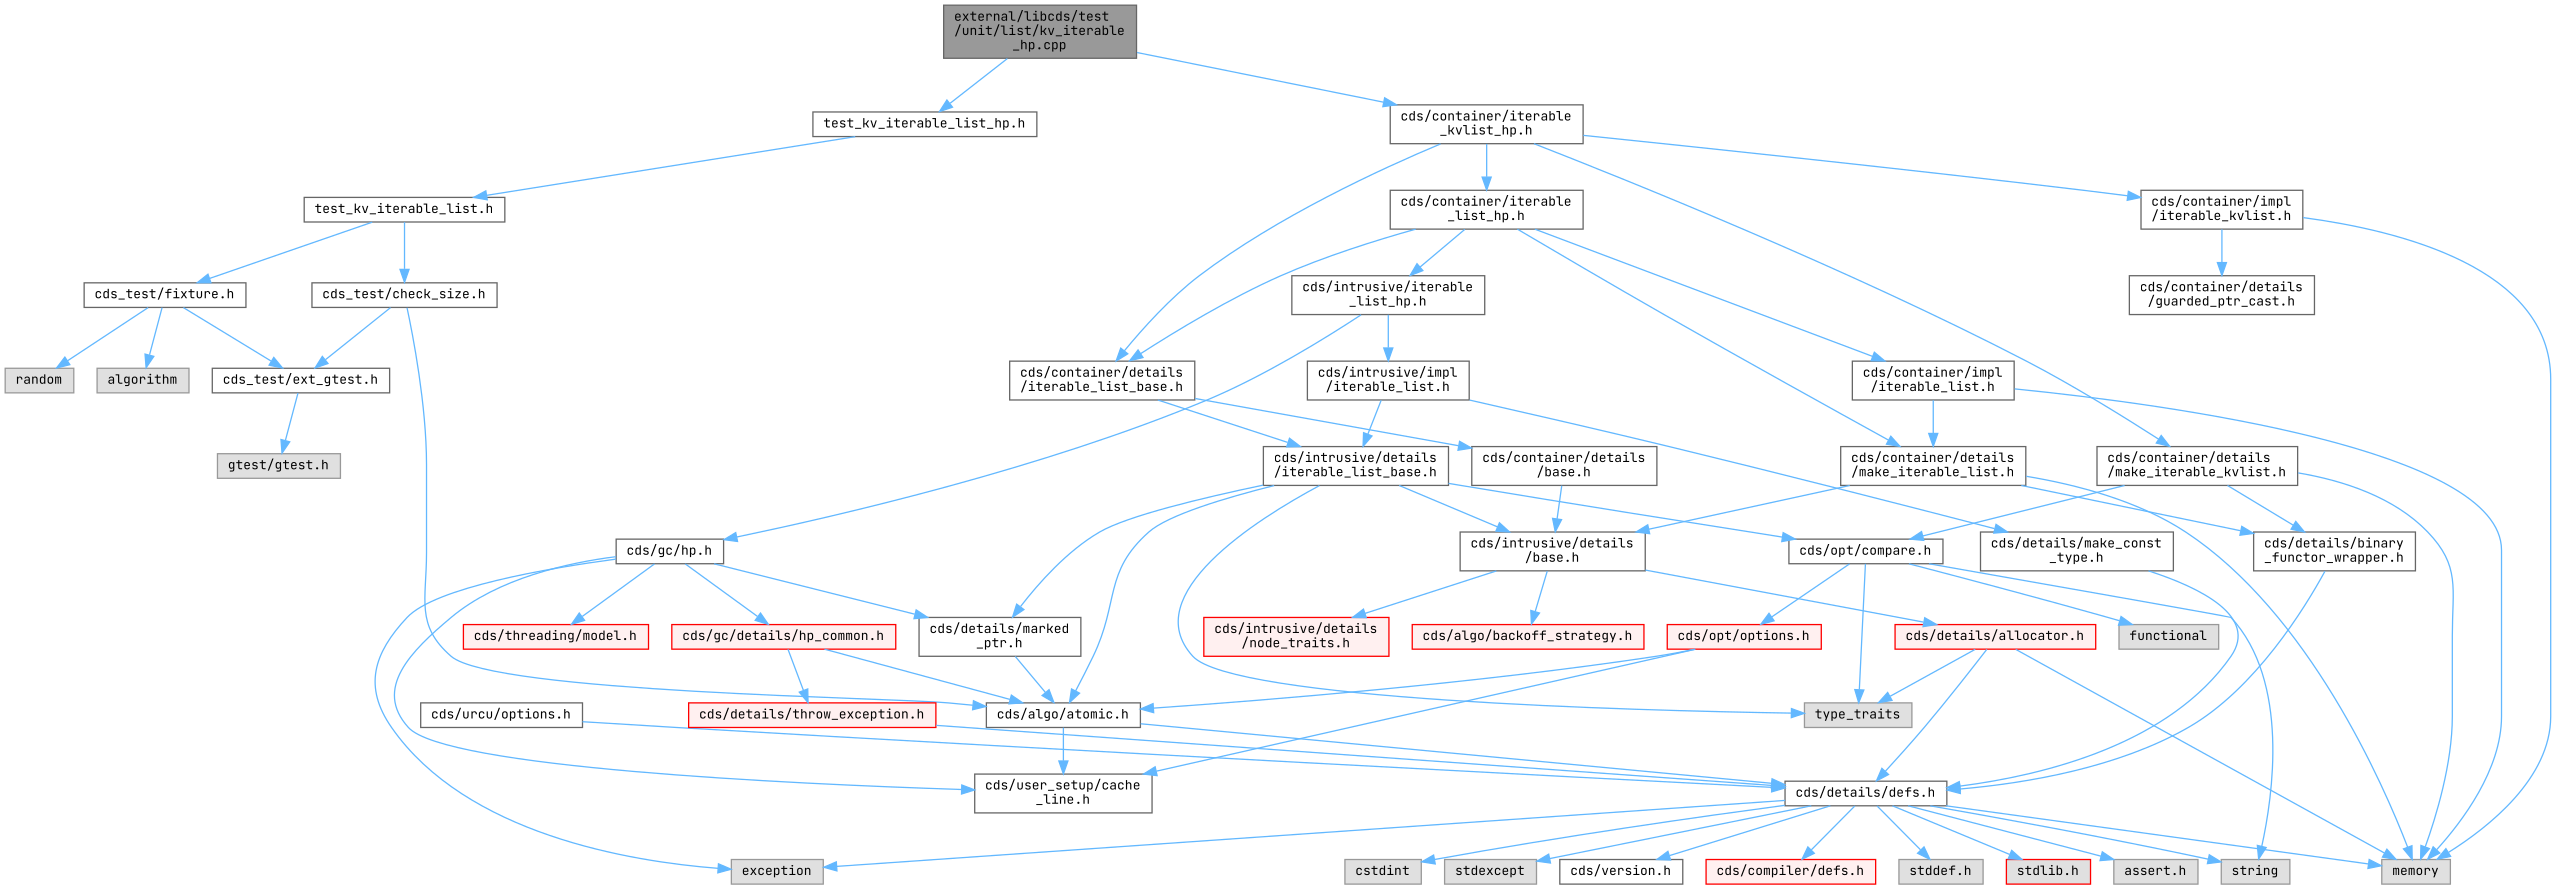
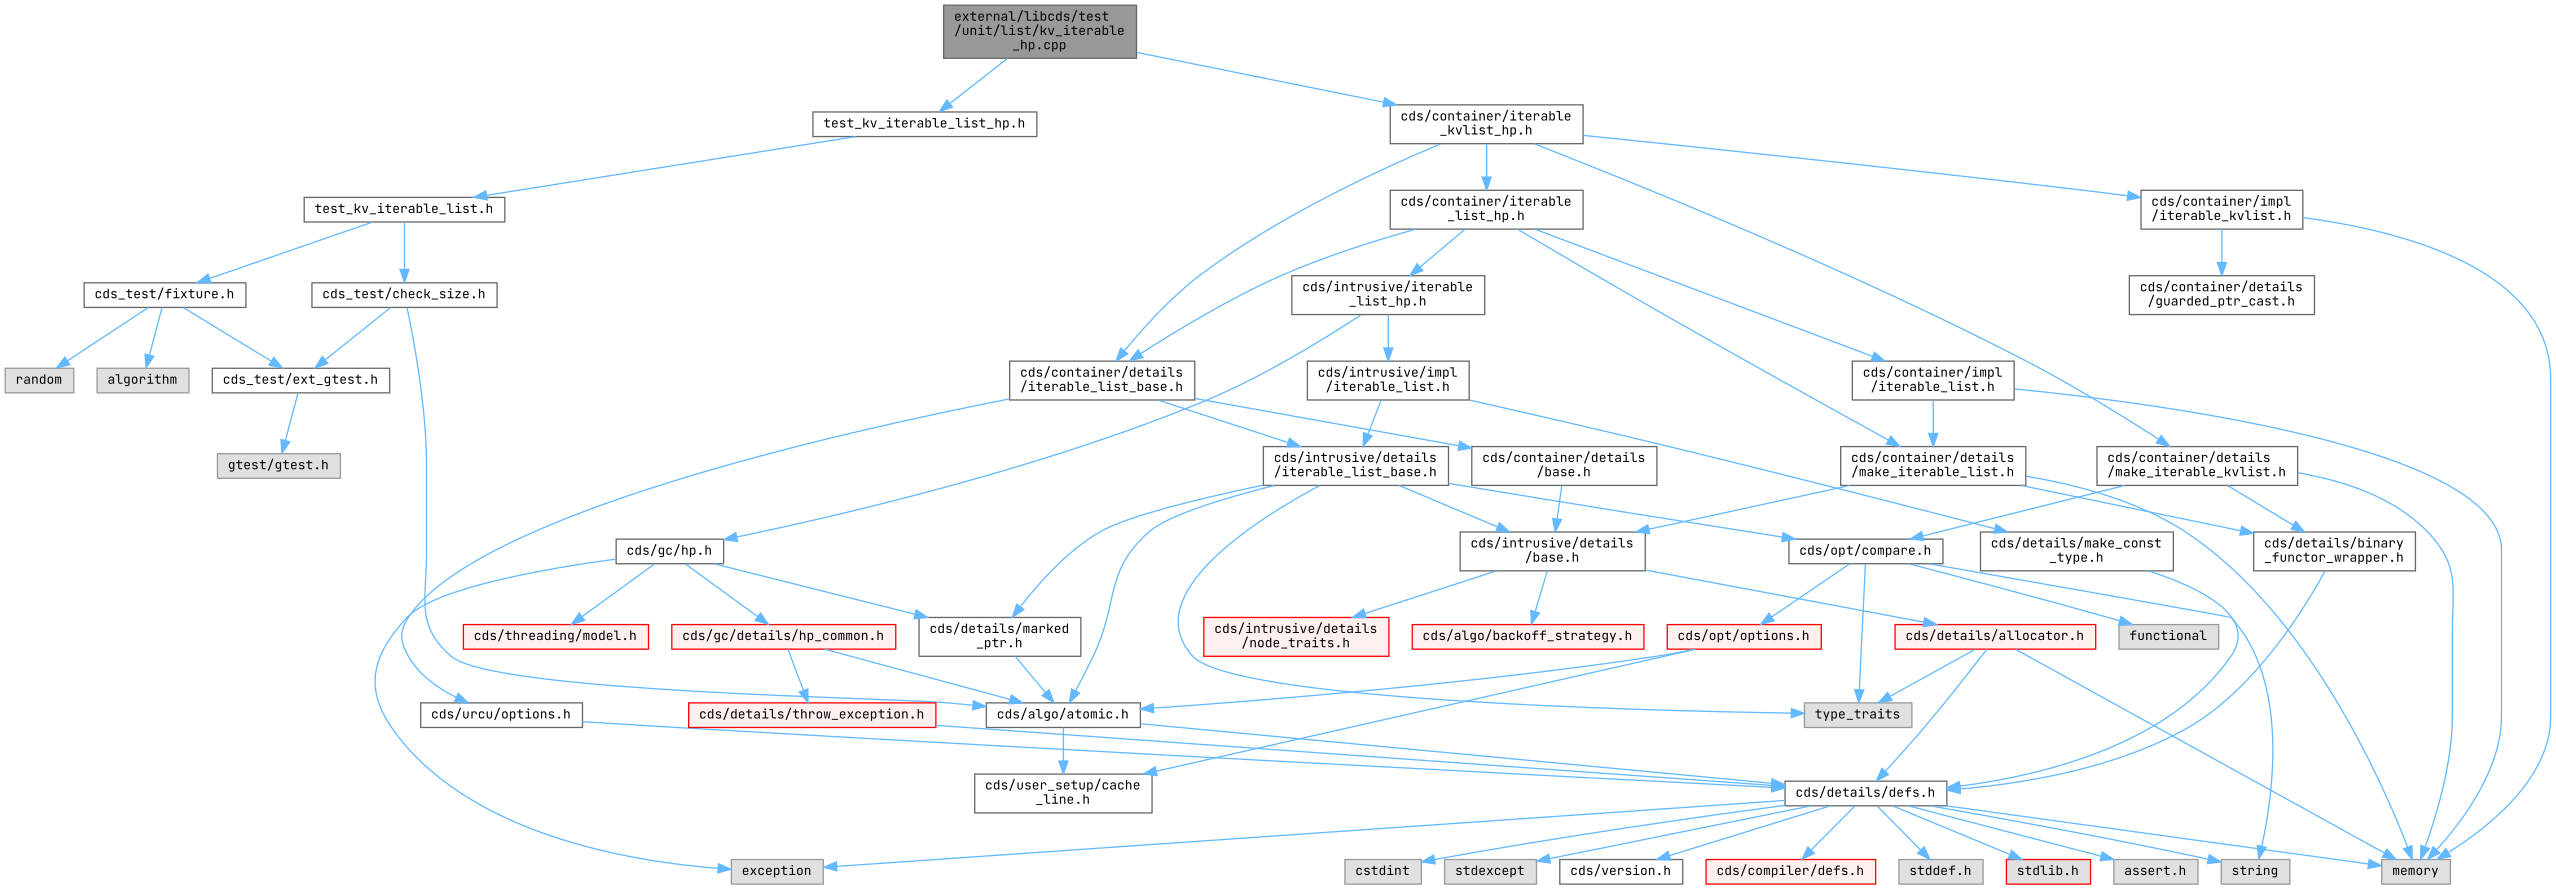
none -> (644, 491)
(526, 759) -> none
